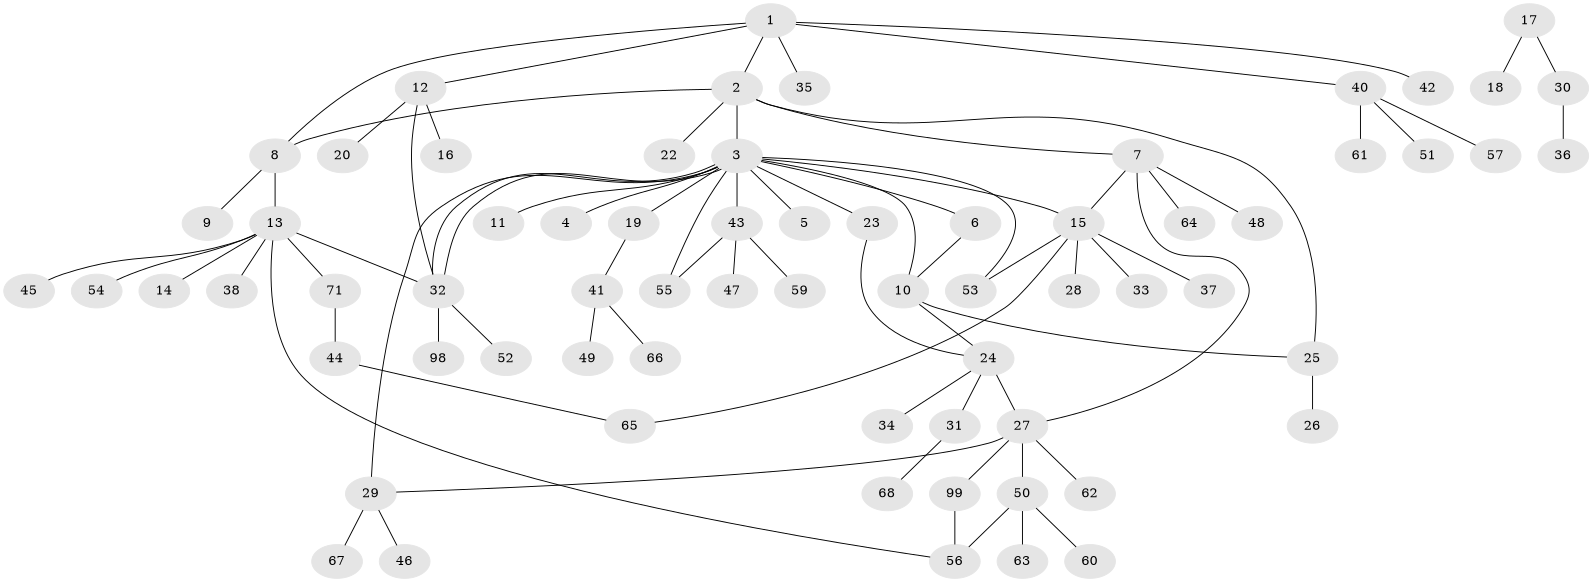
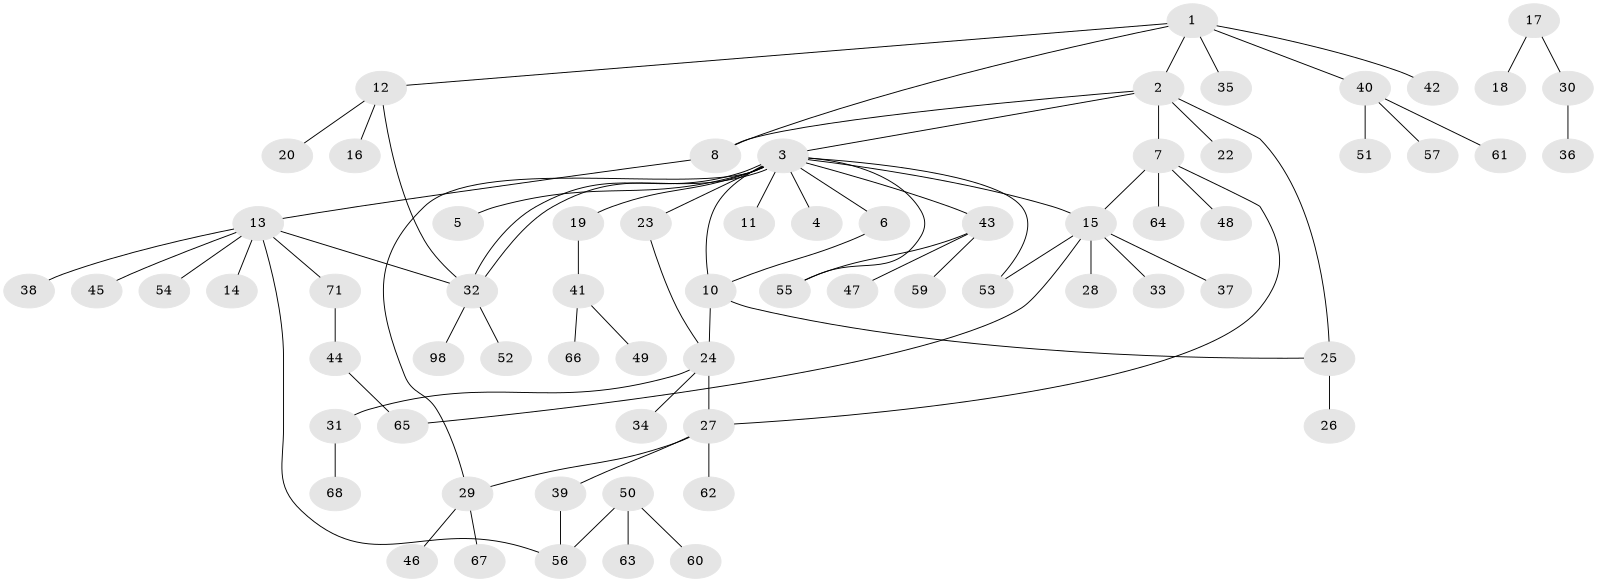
(207, 223) -> none
(1022, 460) -> none
(955, 494) -> (561, 494)
